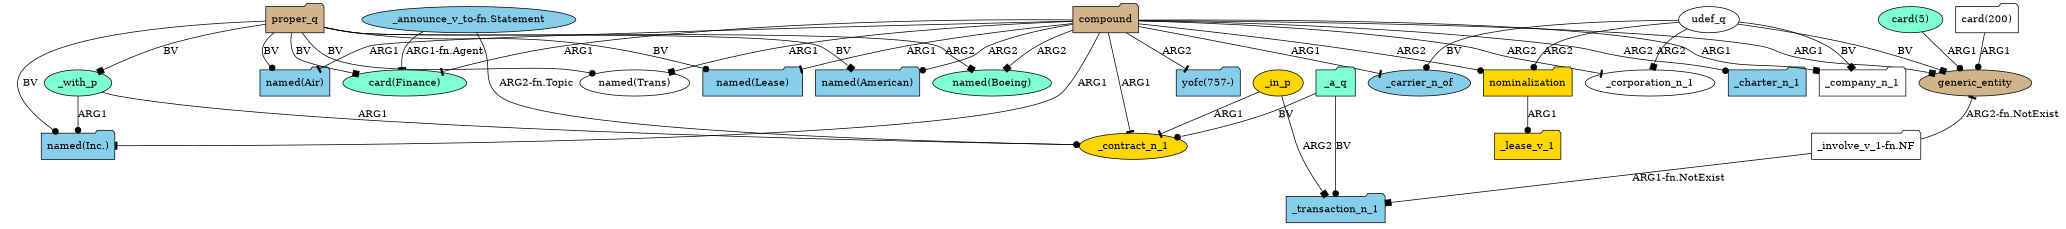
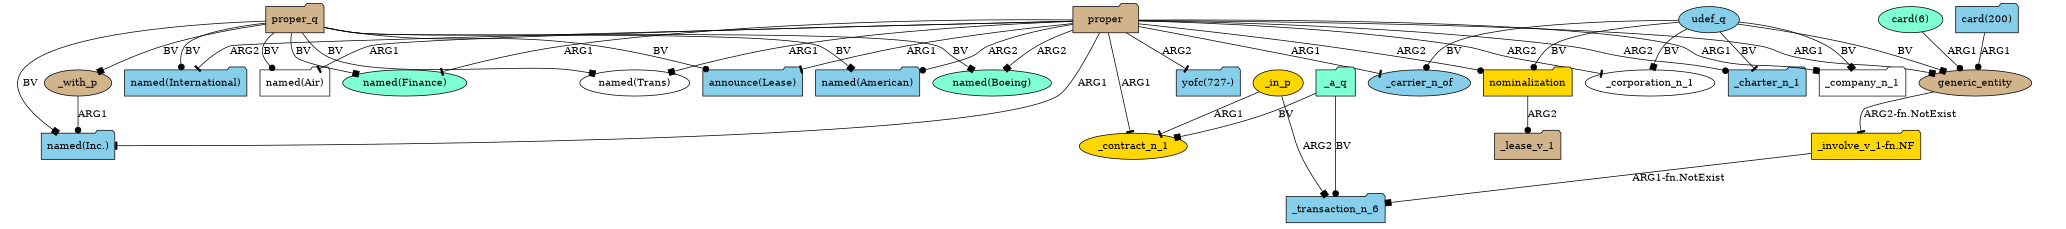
(469, 20) -> none
(1106, 20) -> (1106, 20)
(1709, 20) -> (1709, 20)
(1911, 20) -> (1911, 20)
(1987, 20) -> (1987, 20)
(103, 37) -> (103, 37)
none -> (1736, 50)
(960, 51) -> (960, 51)
(1559, 51) -> (1559, 51)
(1671, 51) -> (1671, 51)
(433, 70) -> (433, 70)
(78, 83) -> (78, 83)
none -> (186, 83)
(295, 83) -> (295, 83)
(405, 83) -> (405, 83)
(753, 83) -> (753, 83)
(1208, 83) -> (1208, 83)
(1543, 115) -> (1543, 115)
(1250, 119) -> (1250, 119)
(1952, 126) -> (1888, 102)
(587, 131) -> none
(1528, 146) -> (1528, 146)
(1866, 146) -> (1866, 146)
(1336, 210) -> (1336, 210)
